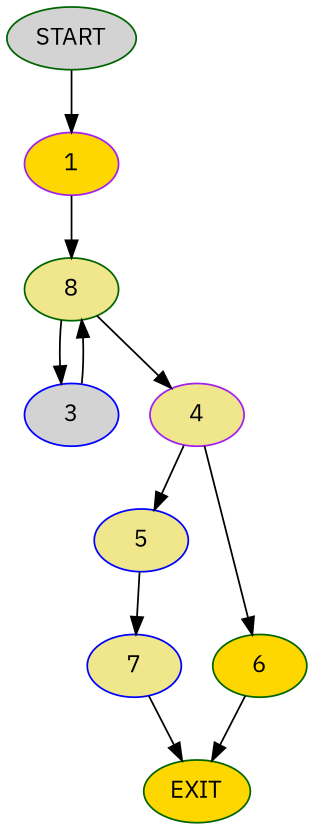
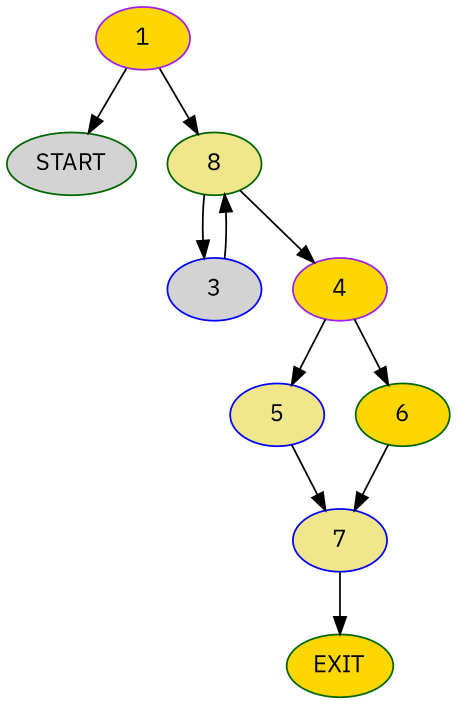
(72, 93) -> (112, 93)
(197, 415) -> (340, 289)
(233, 720) -> (375, 470)
